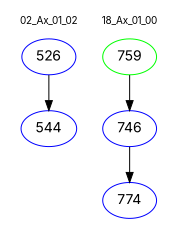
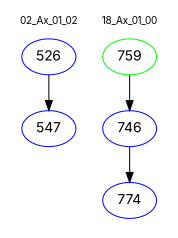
(49, 129) -> (49, 129)
